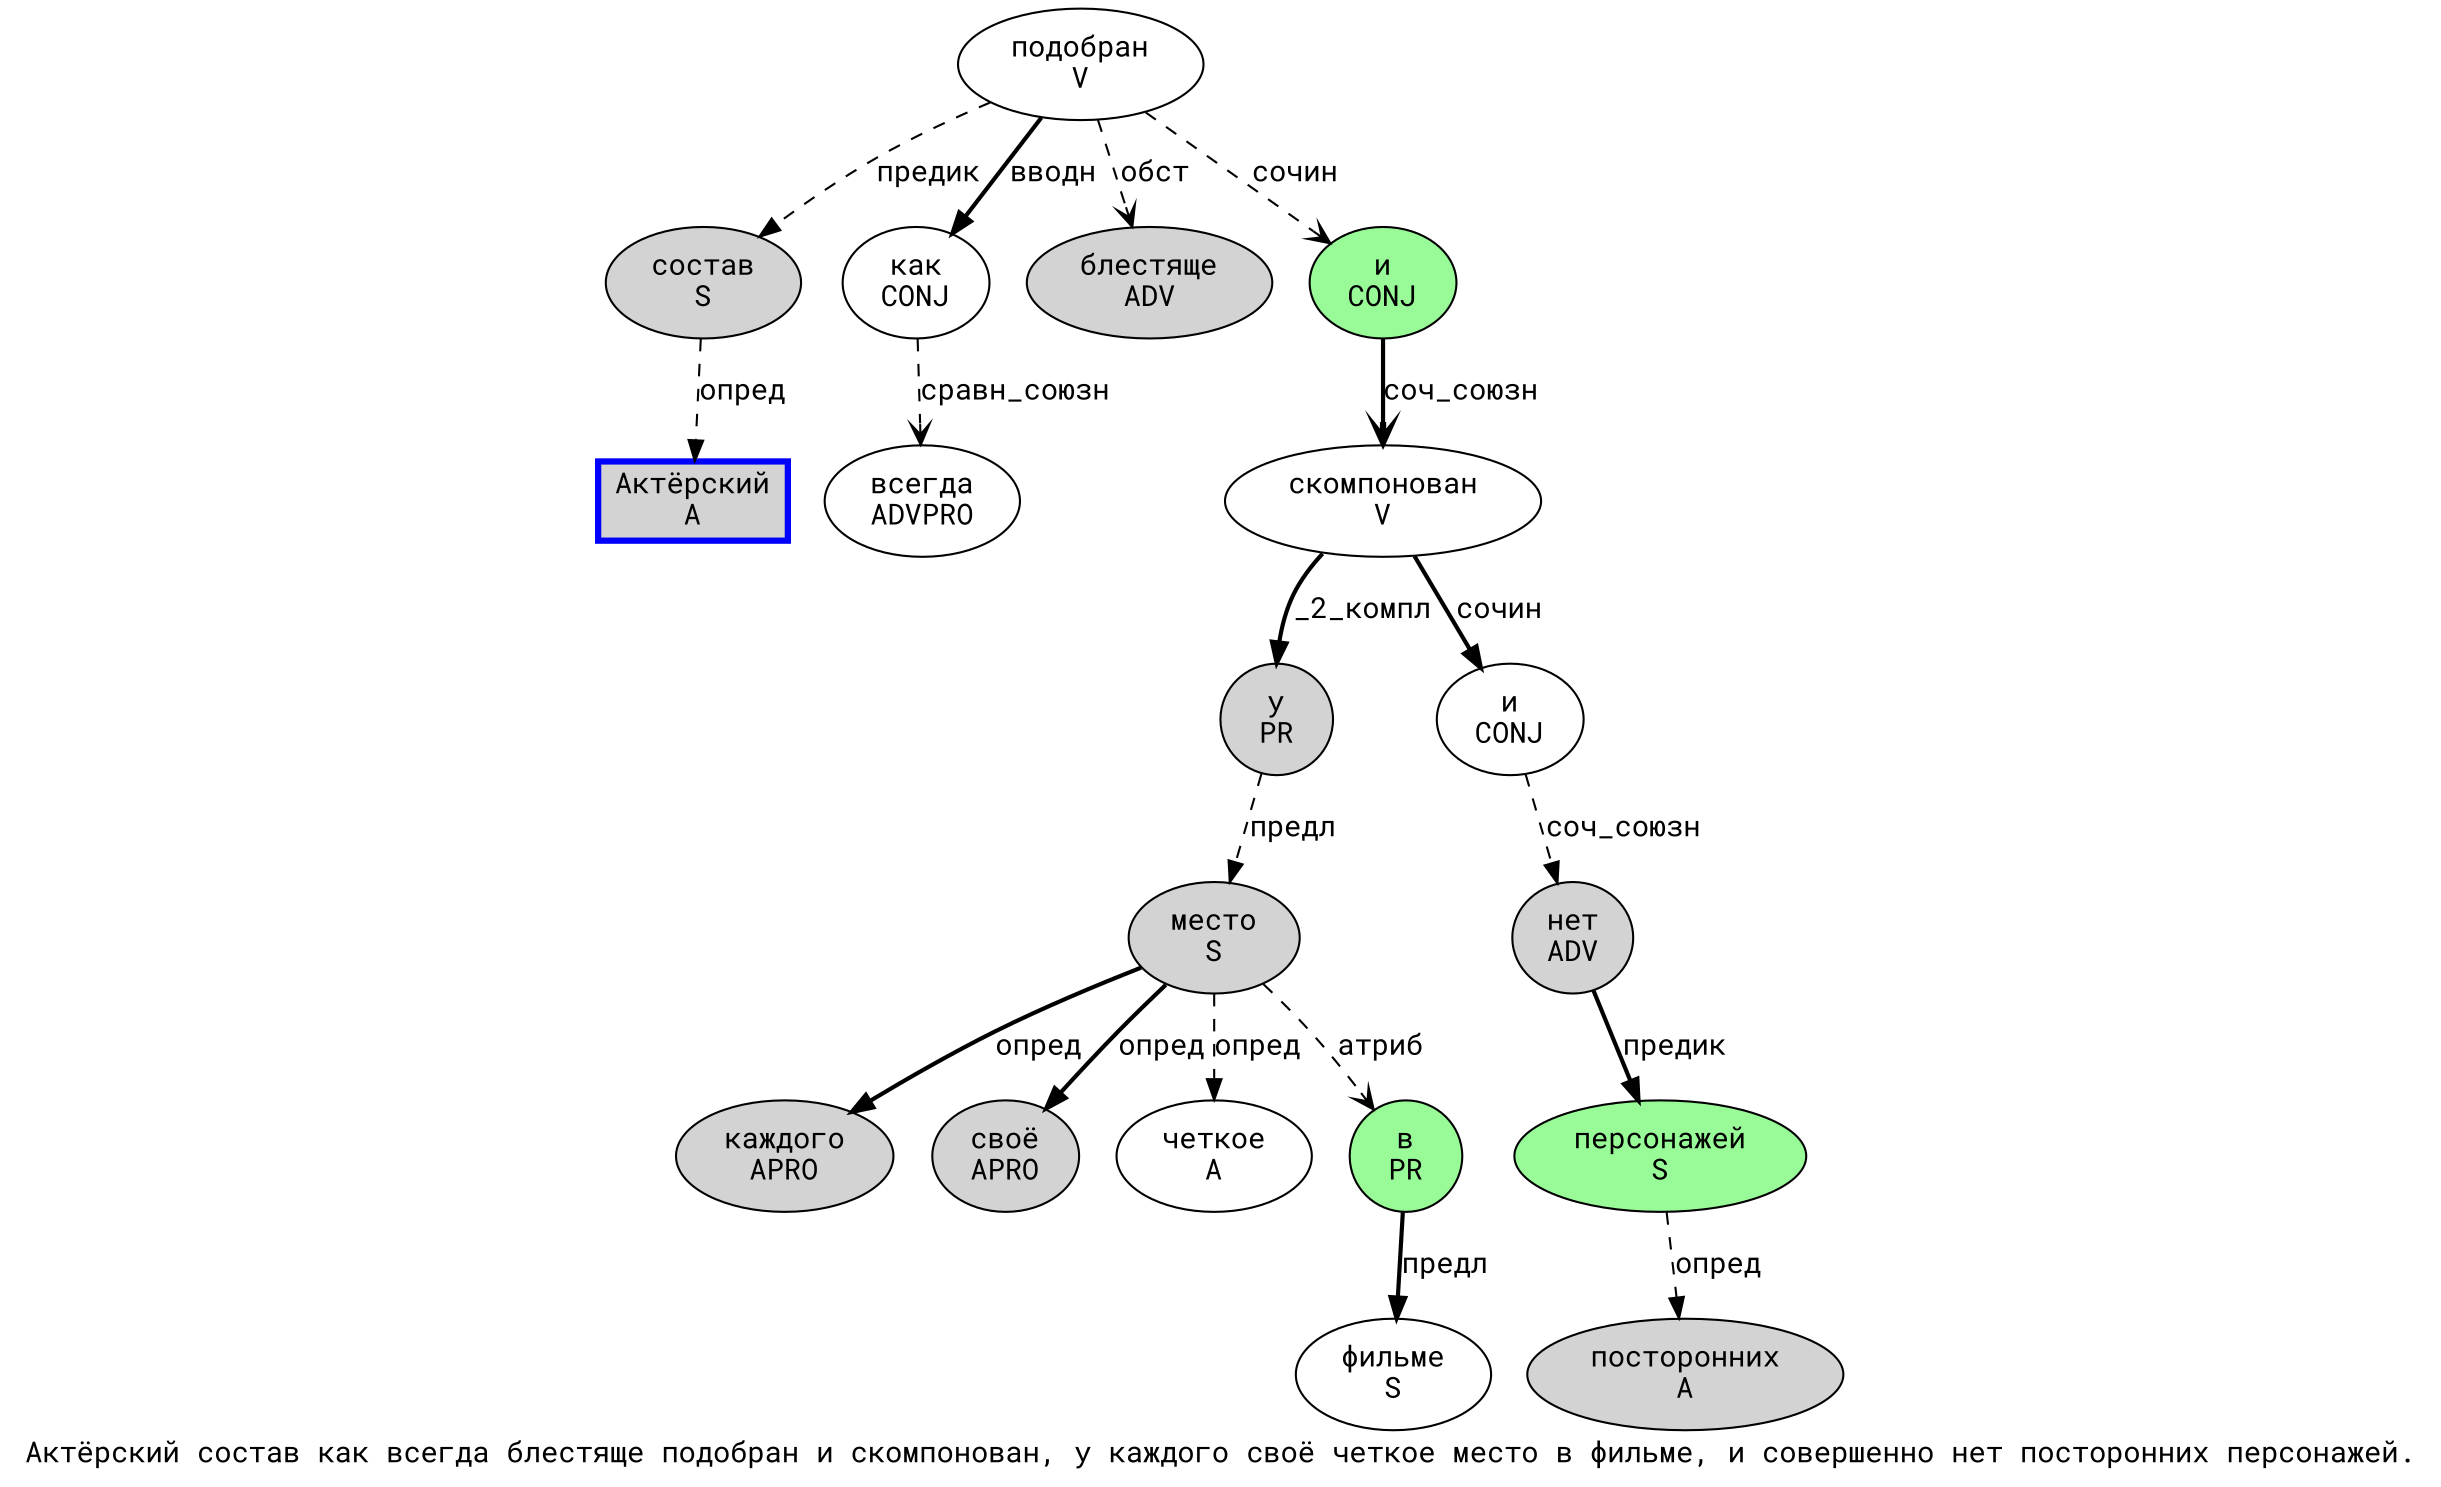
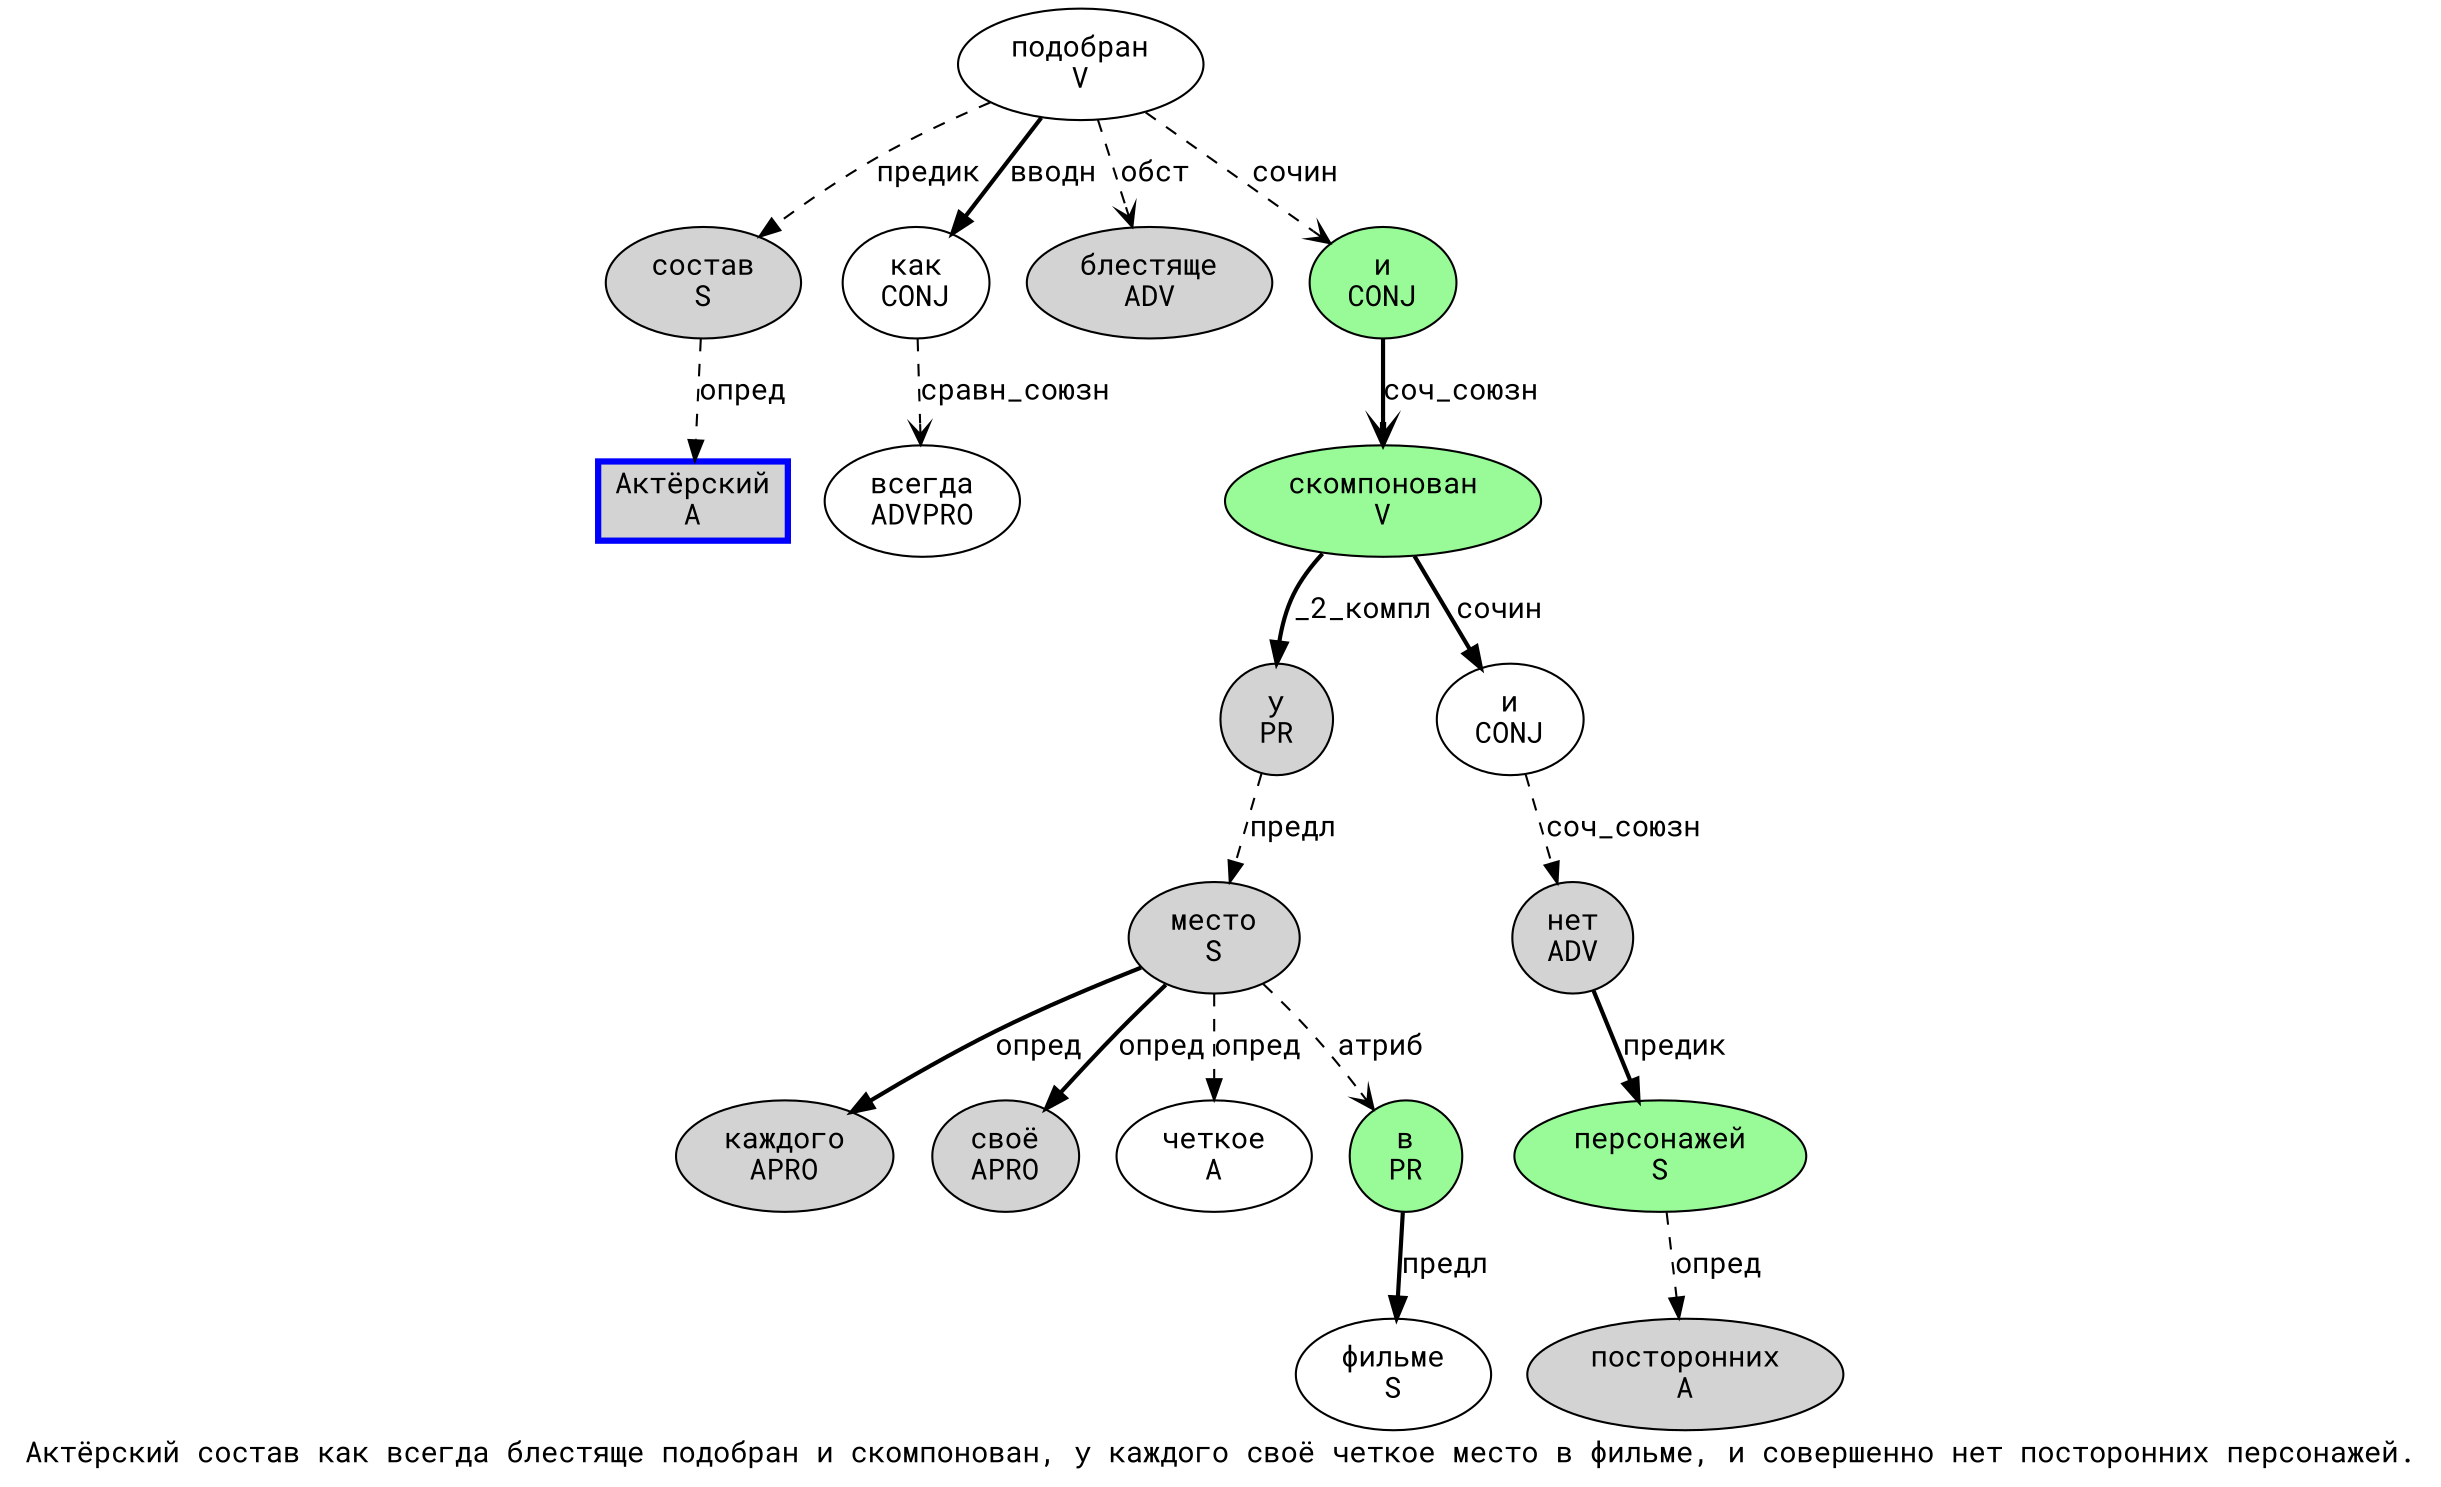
(1383, 501) -> (1383, 501)
